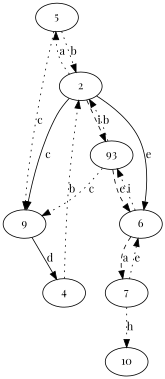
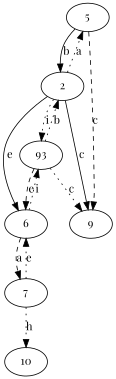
(68, 48) -> (64, 45)
(37, 116) -> (93, 117)
(95, 117) -> (46, 115)
(64, 293) -> none
